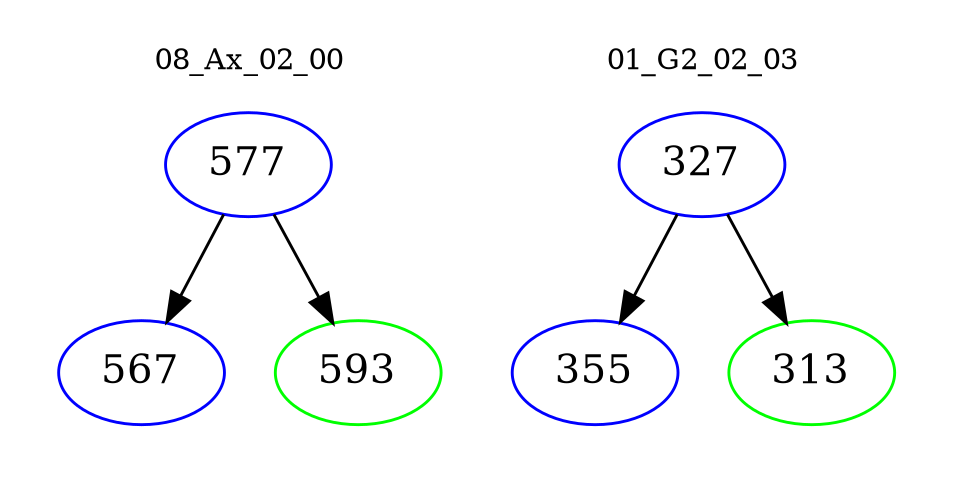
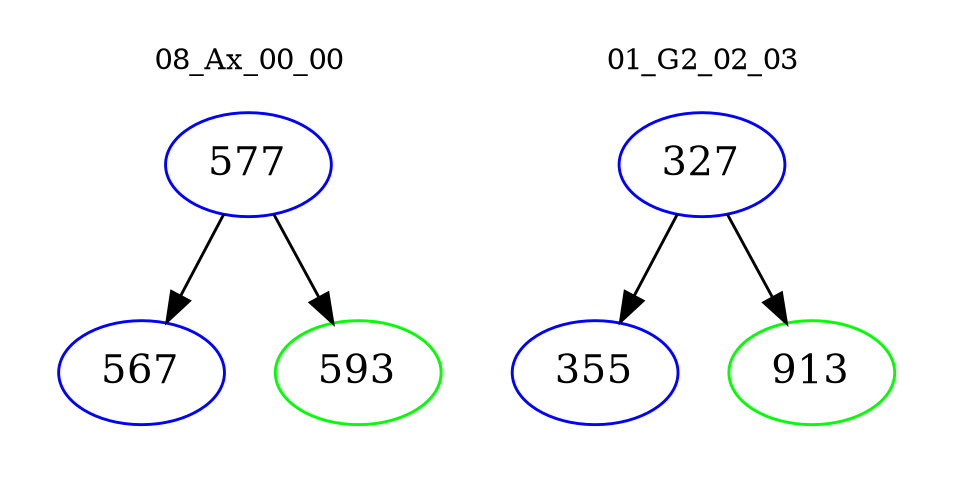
(250, 62) -> (250, 62)
(812, 373) -> (812, 373)
